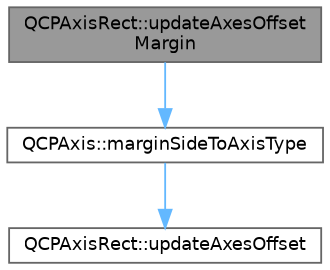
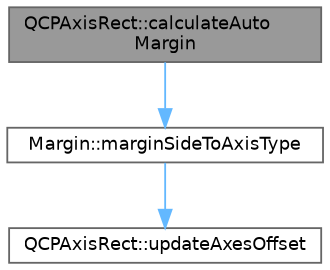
(165, 35) -> (165, 35)
(165, 145) -> (165, 145)
